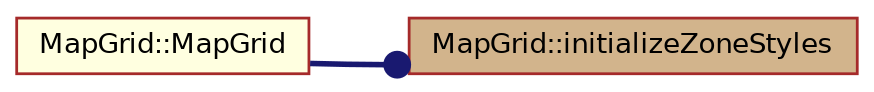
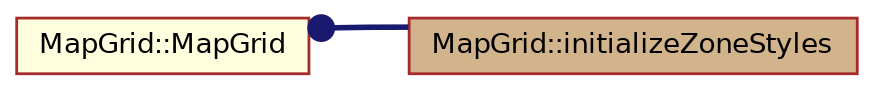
(348, 64) -> (370, 27)
